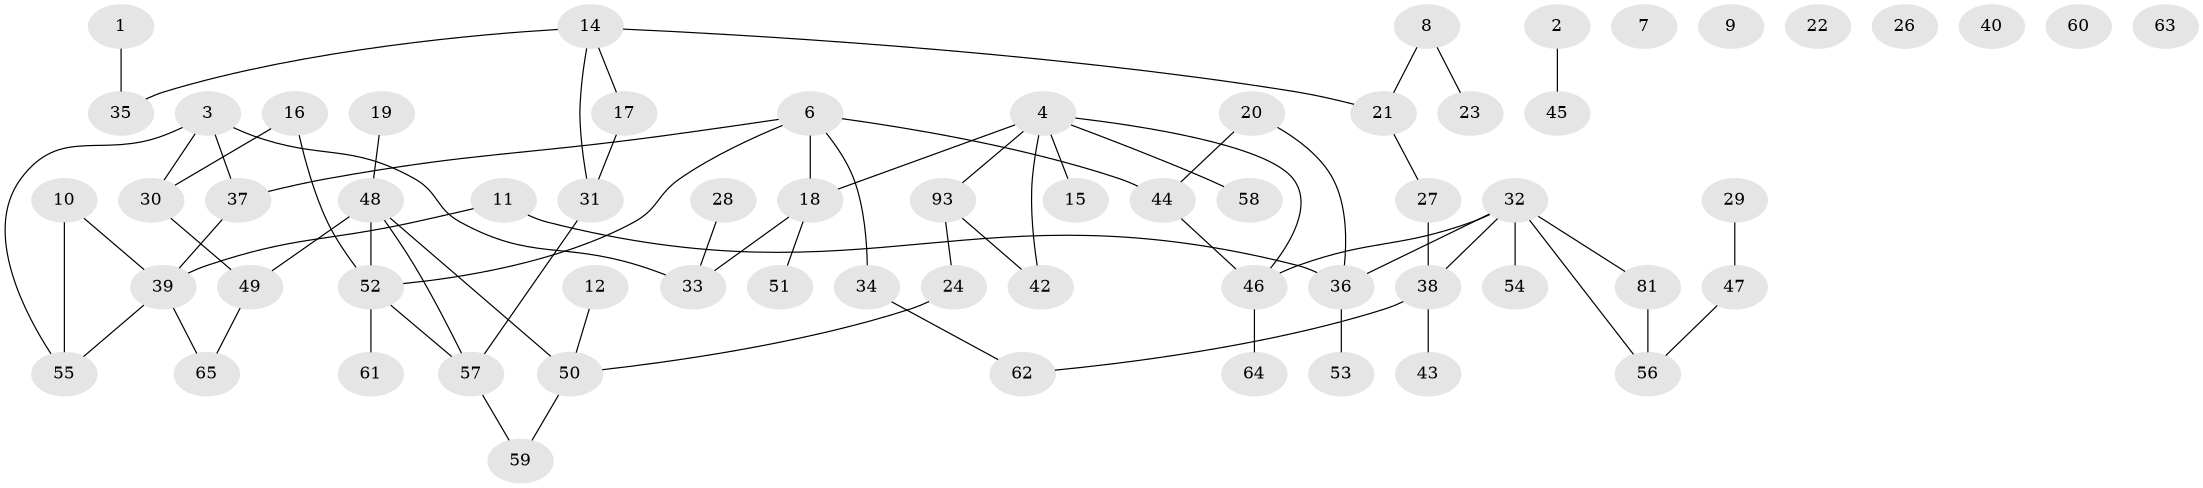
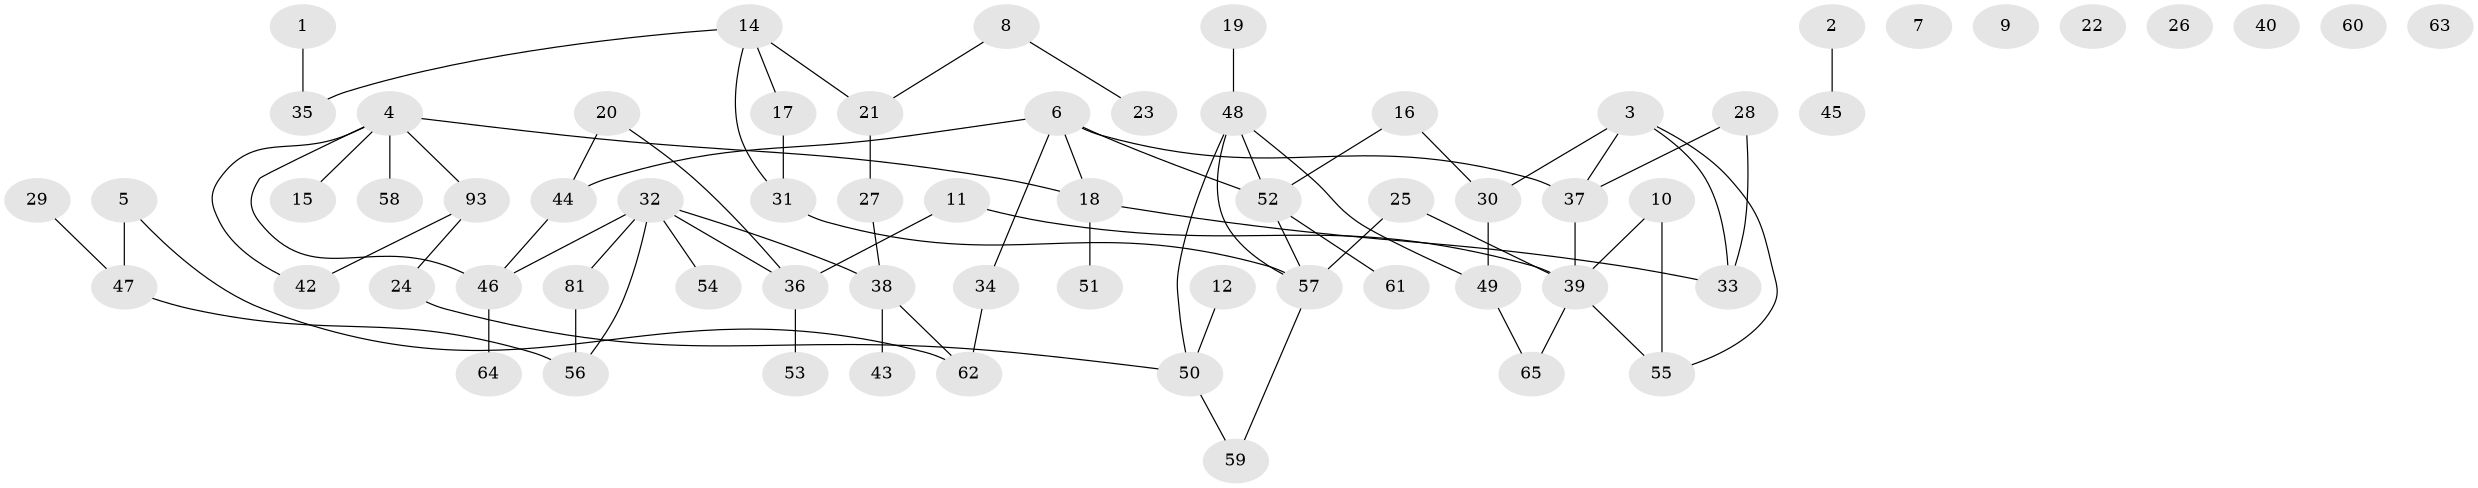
none -> (1660, 157)
none -> (124, 200)
none -> (1401, 200)
